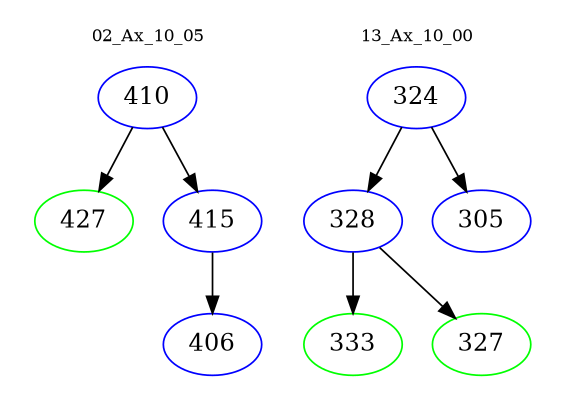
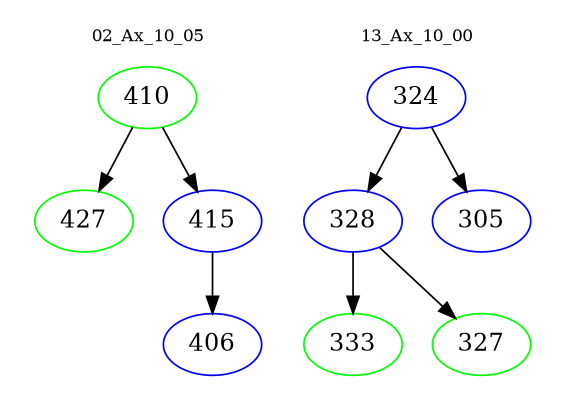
(147, 98) -> (147, 98)
